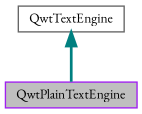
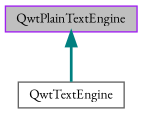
(71, 64) -> (71, 64)
